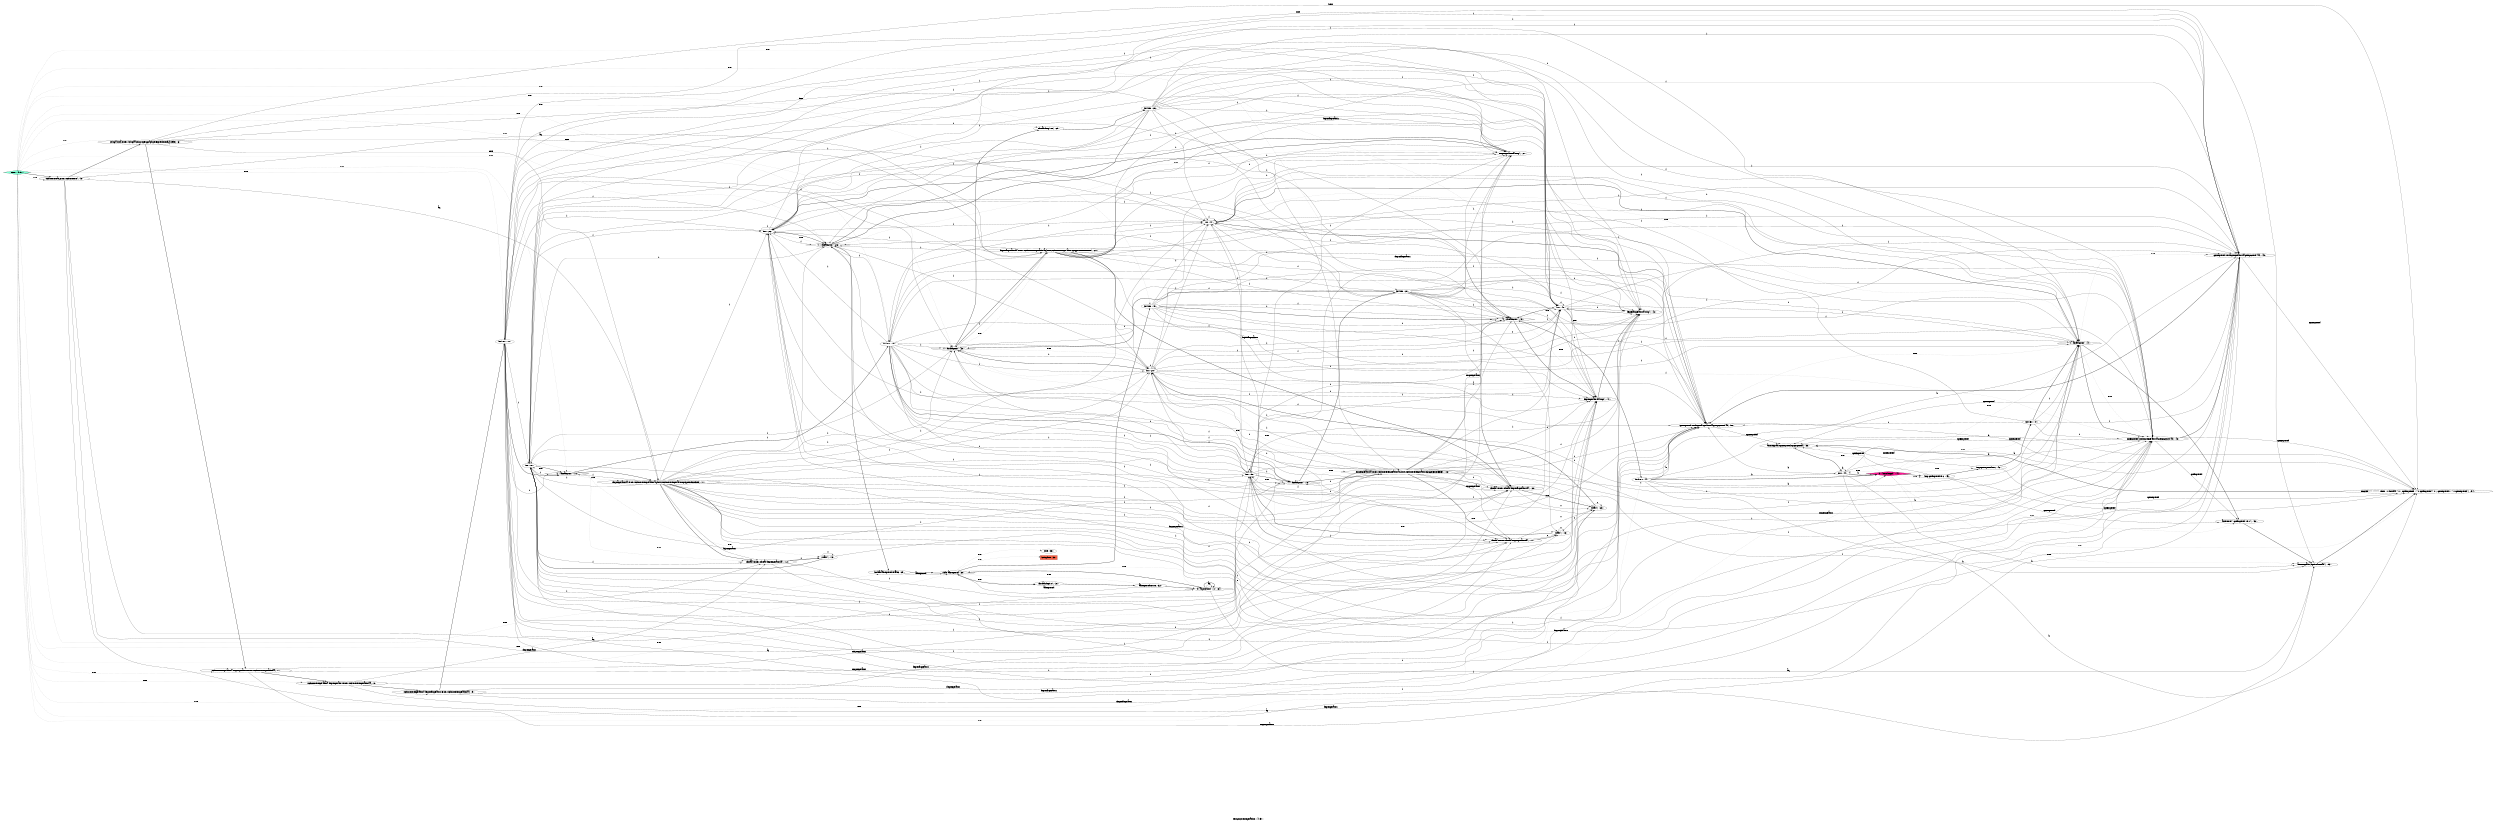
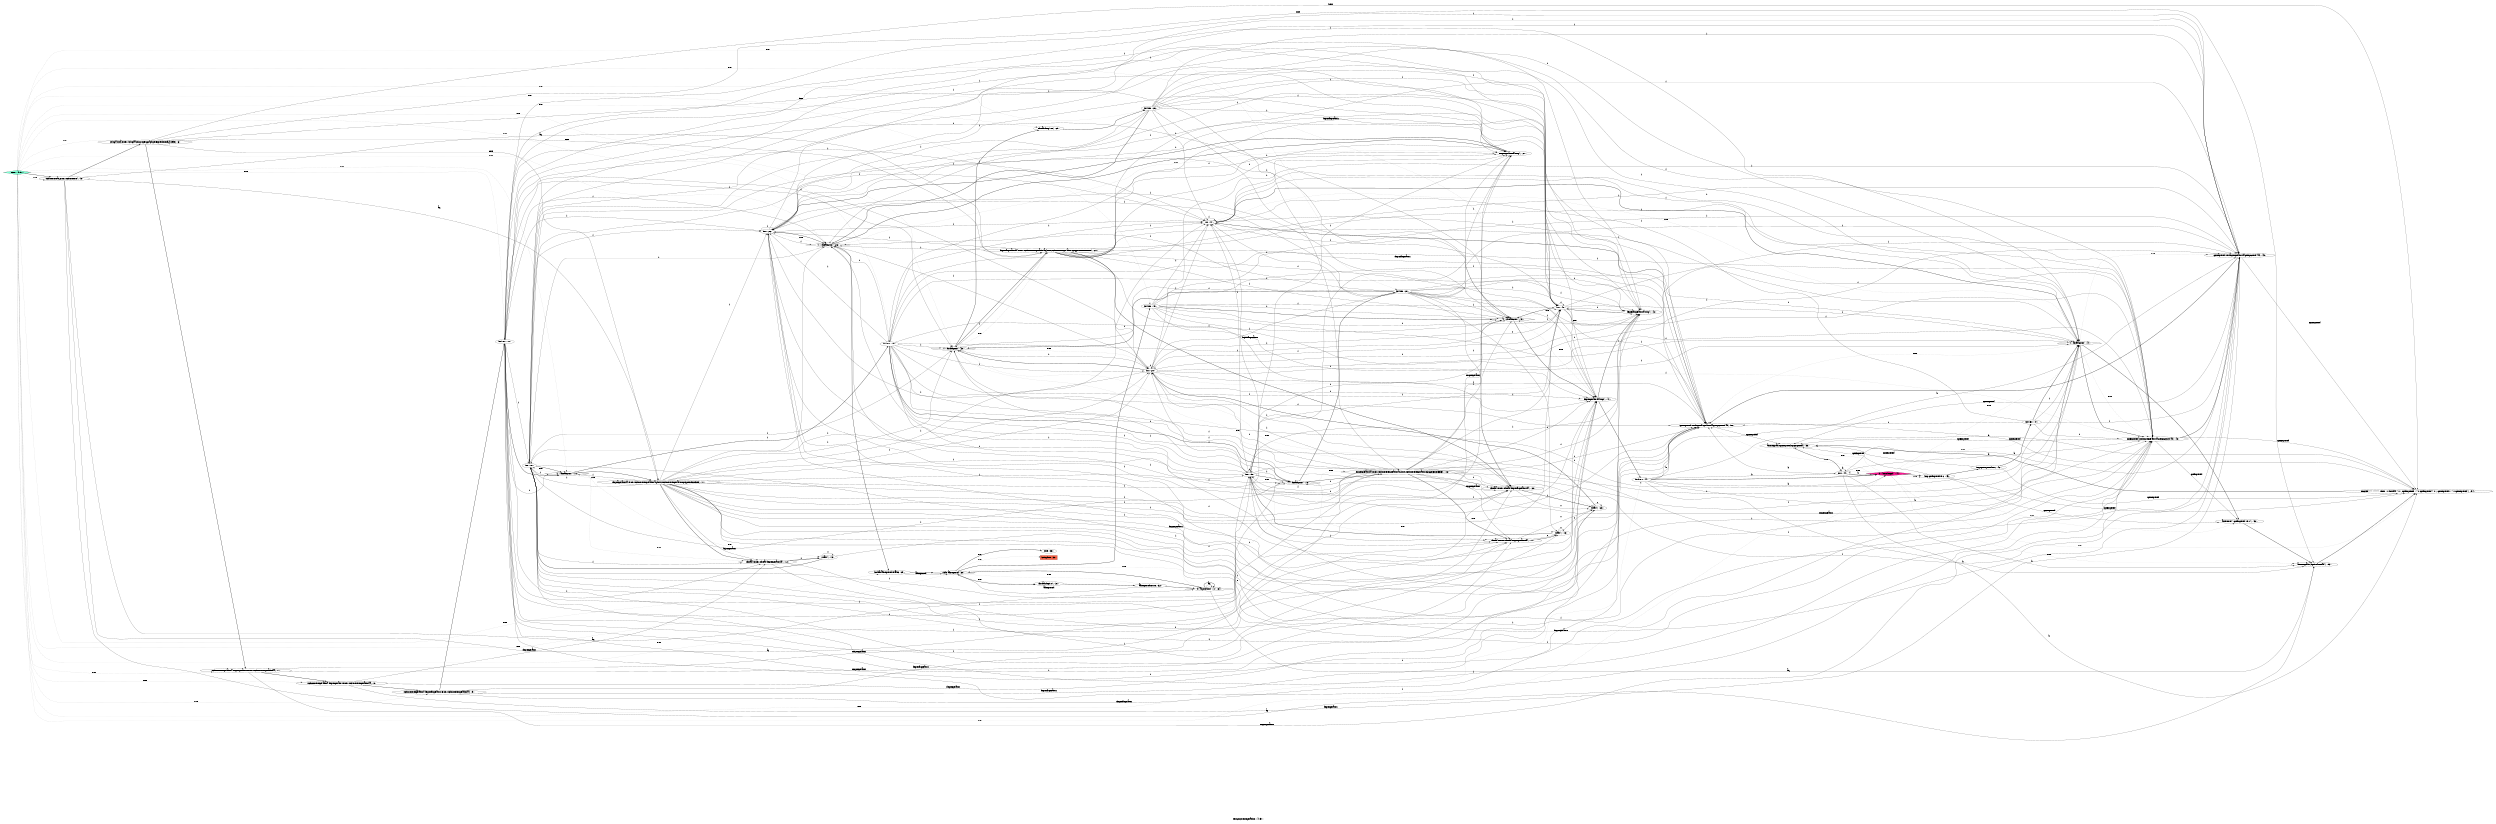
(879, 289) -> (876, 283)
(1241, 358) -> (1239, 347)
(1606, 377) -> (1620, 441)
(1937, 471) -> (1791, 457)
(1312, 473) -> (1268, 326)
(1547, 496) -> (1547, 496)
(995, 552) -> (995, 552)
